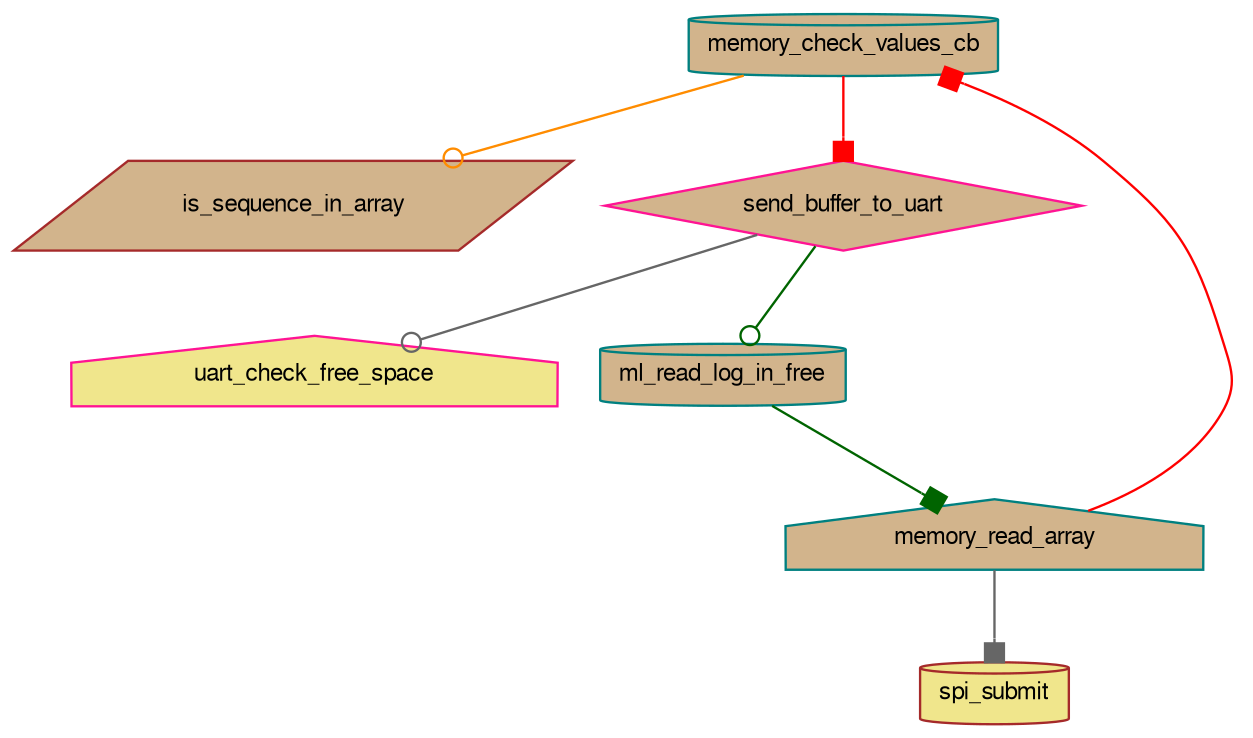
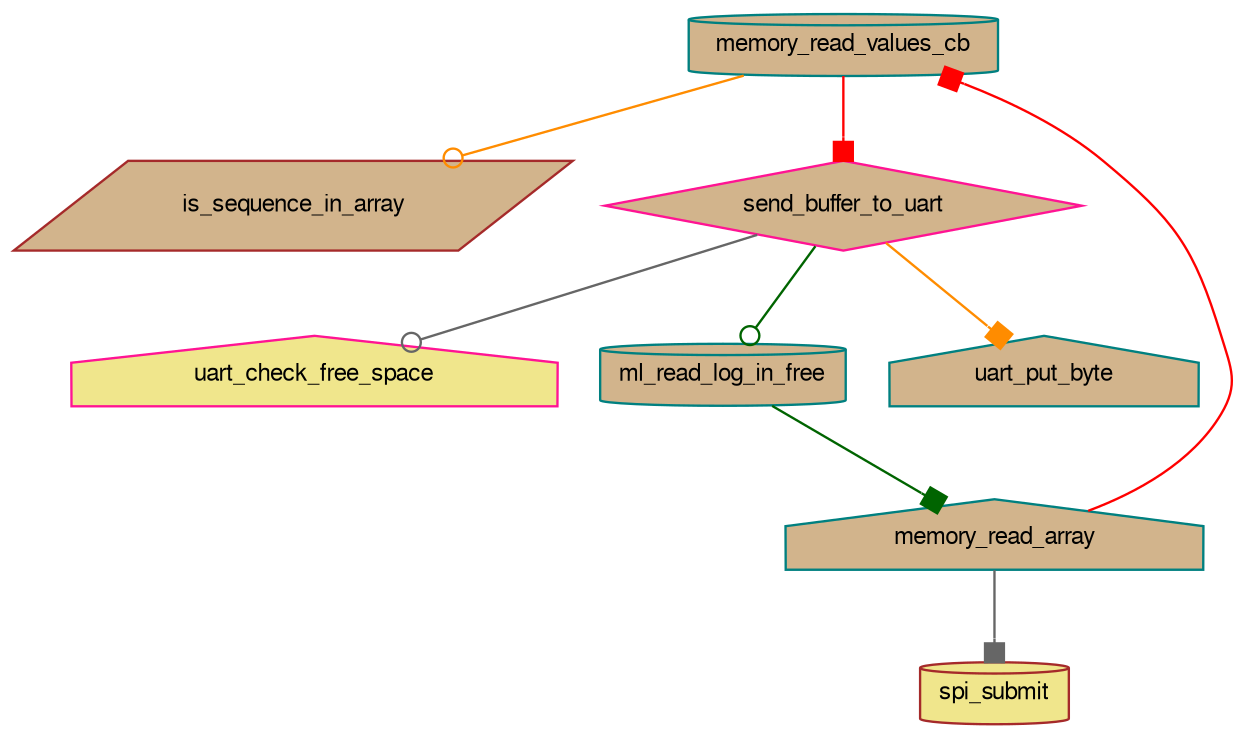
(843, 45) -> (843, 45)
none -> (1044, 375)
